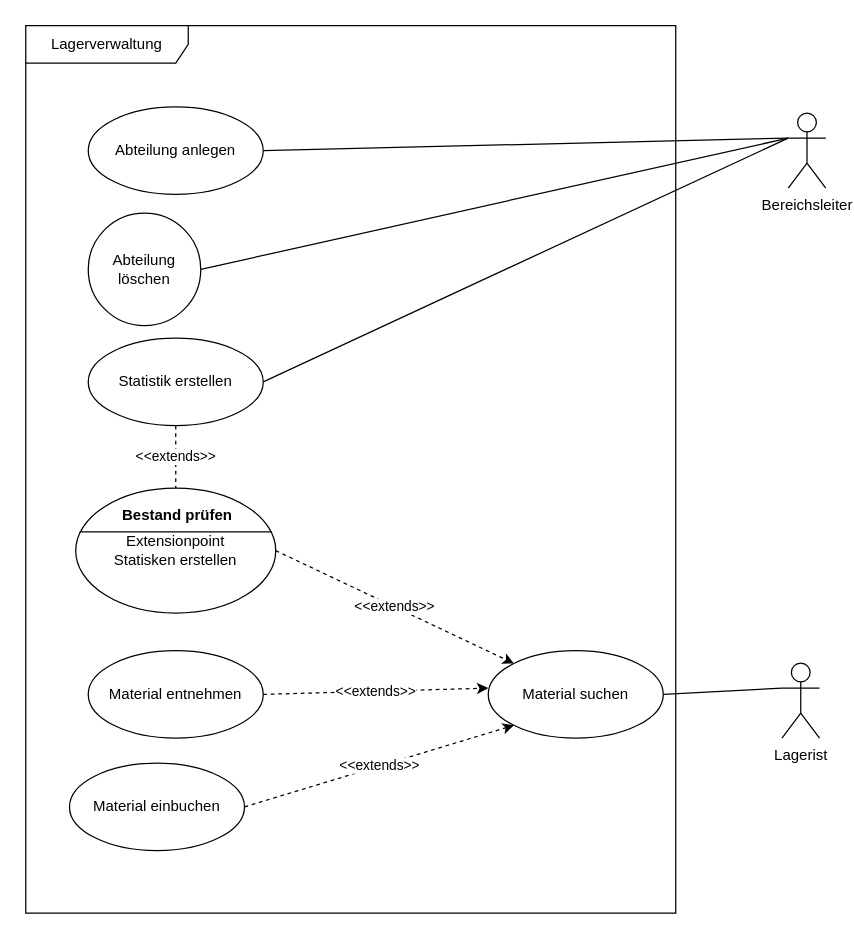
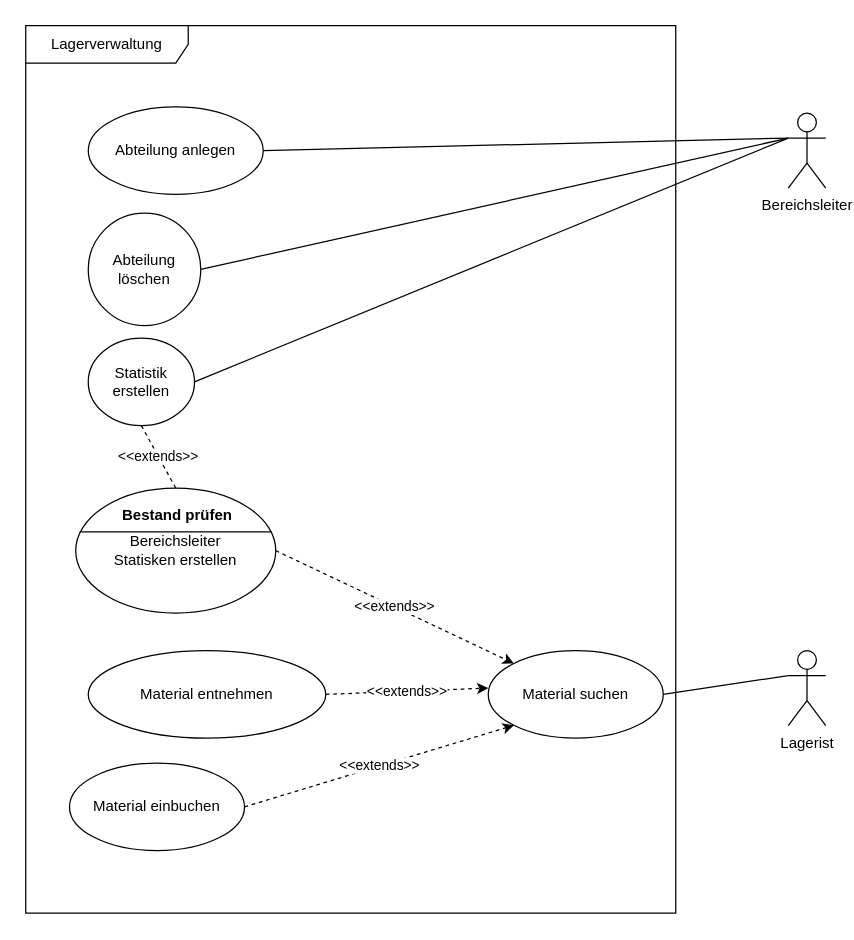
(176, 382) -> (141, 382)
(176, 515) -> (176, 515)
(176, 551) -> (176, 551)
(176, 694) -> (207, 694)
(801, 701) -> (807, 688)
